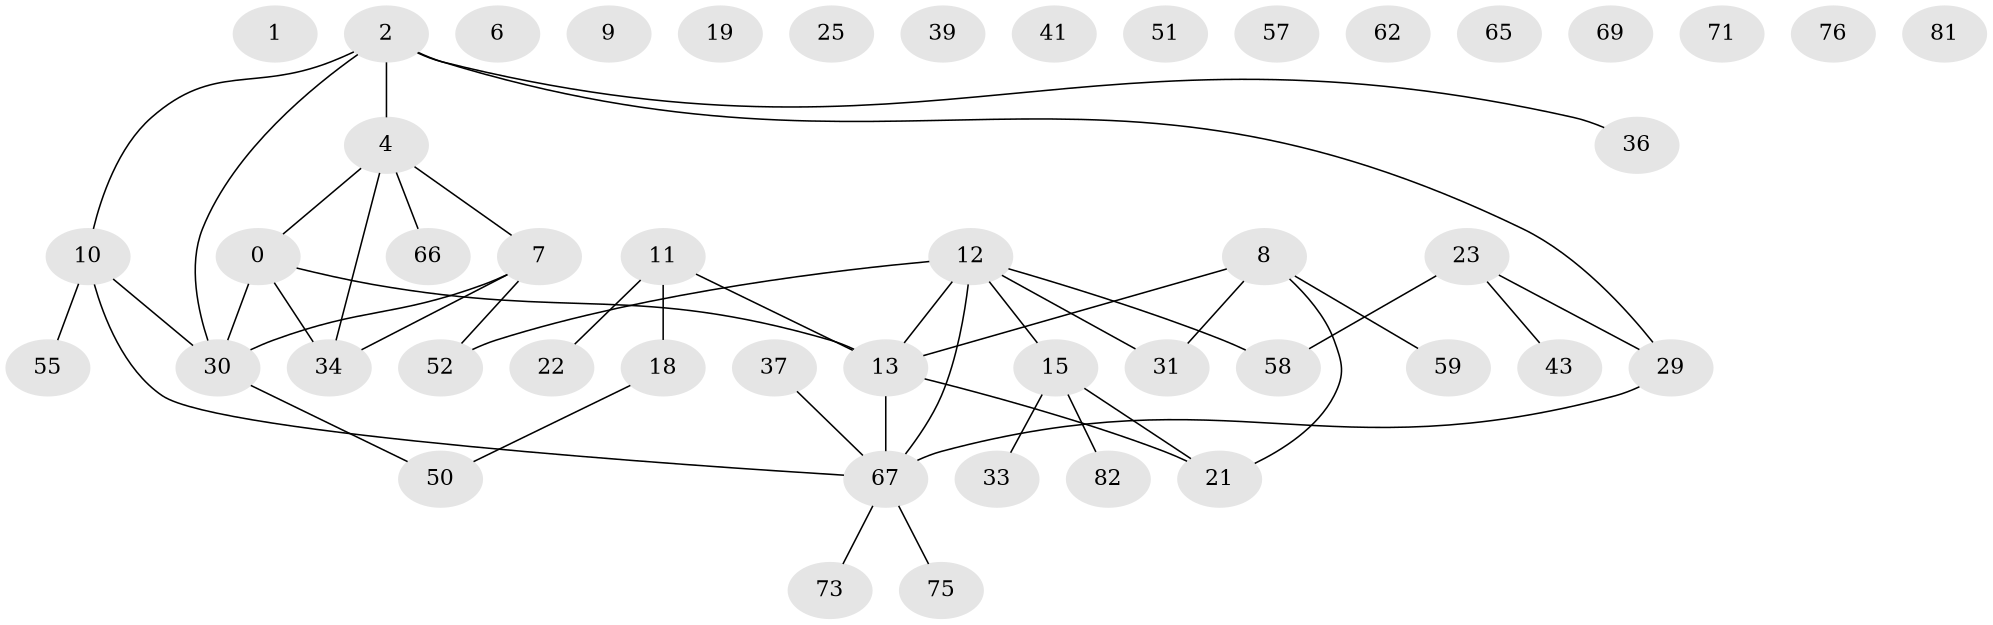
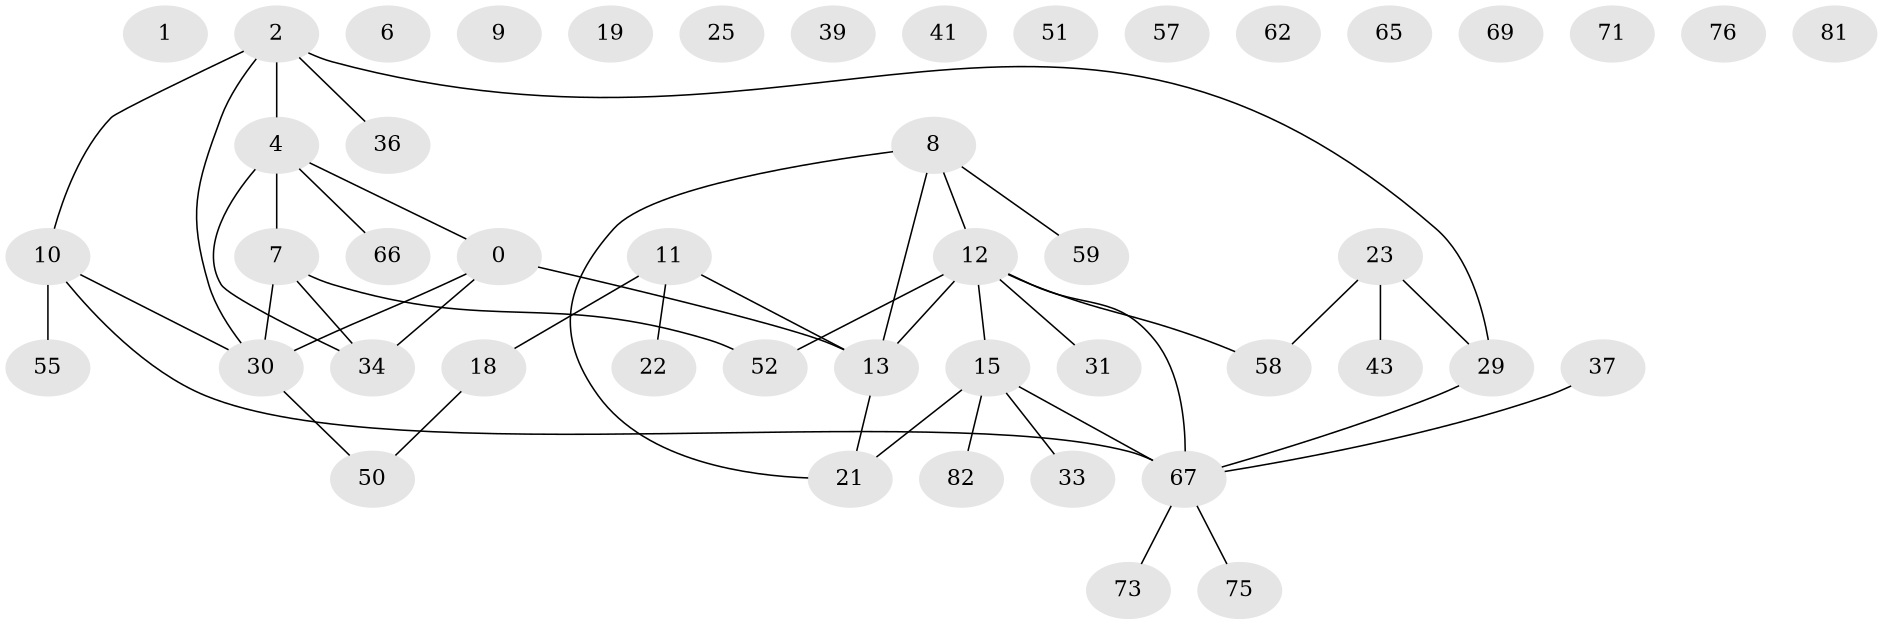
(1216, 312) -> (954, 201)
(886, 424) -> (1086, 423)
